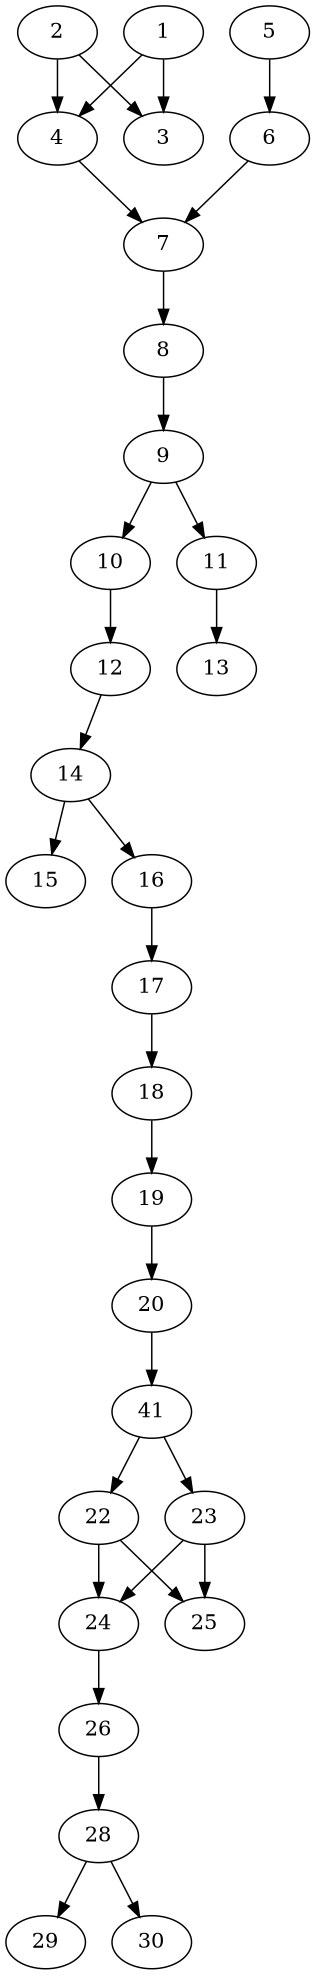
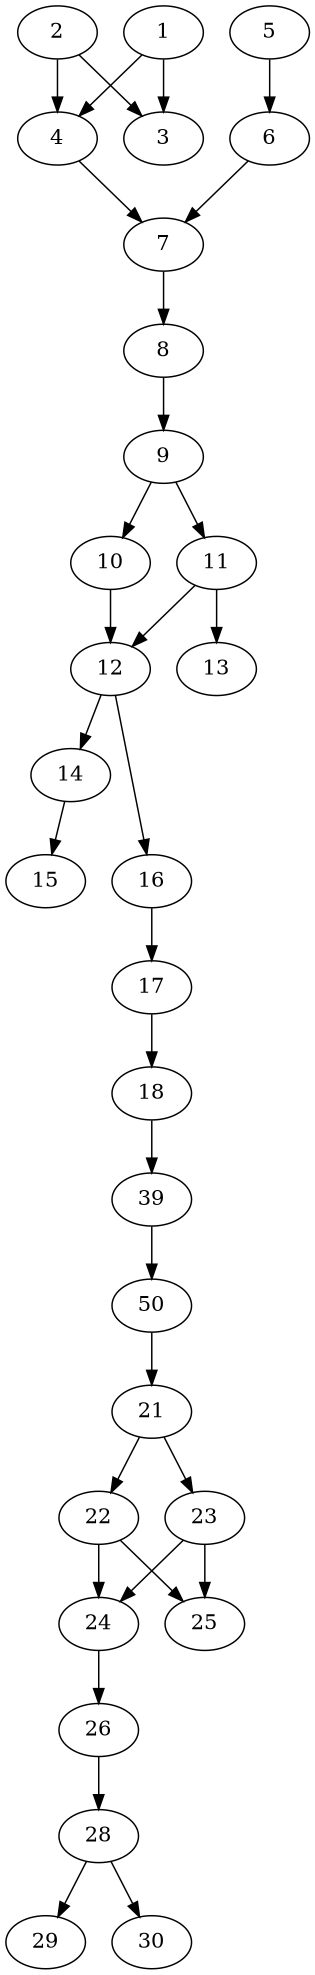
none -> (169, 611)
(107, 822) -> (130, 768)
(152, 1200) -> (152, 1200)
(152, 1306) -> (152, 1306)
(152, 1412) -> (152, 1412)
